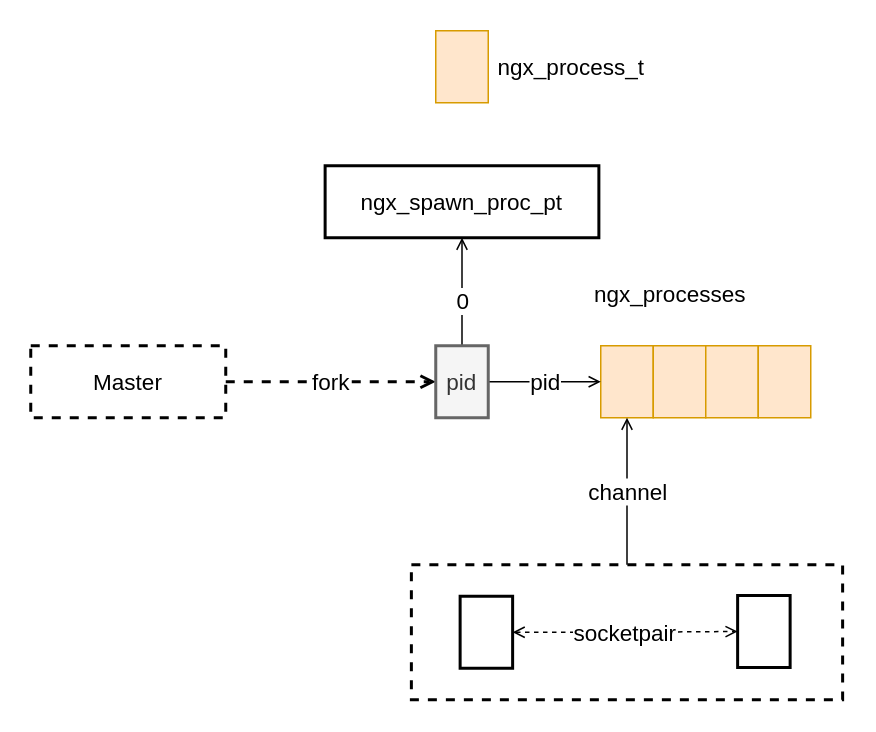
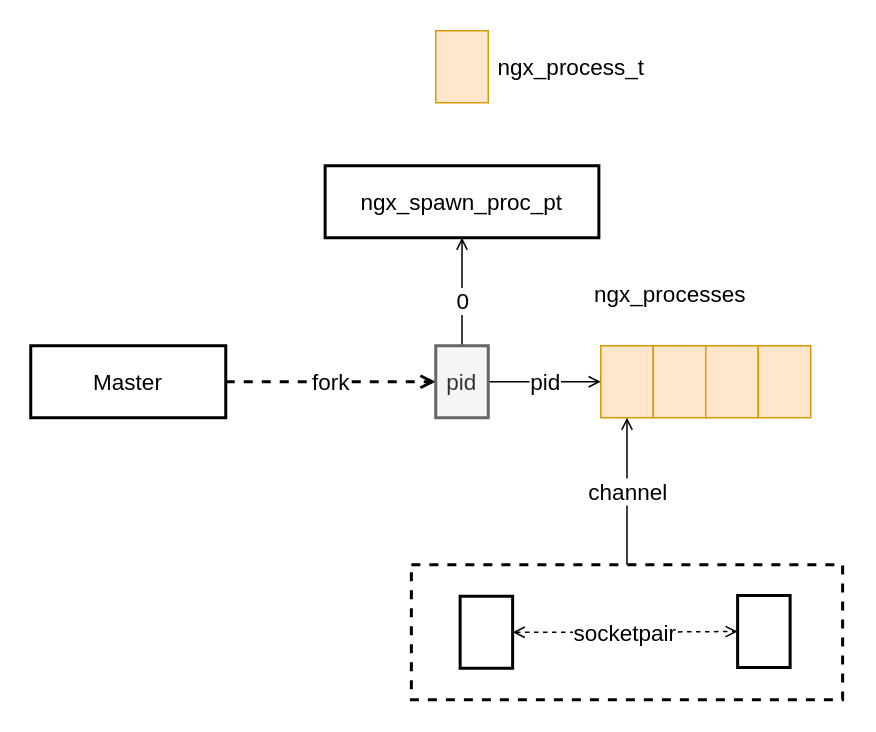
(128, 382) -> (128, 382)
